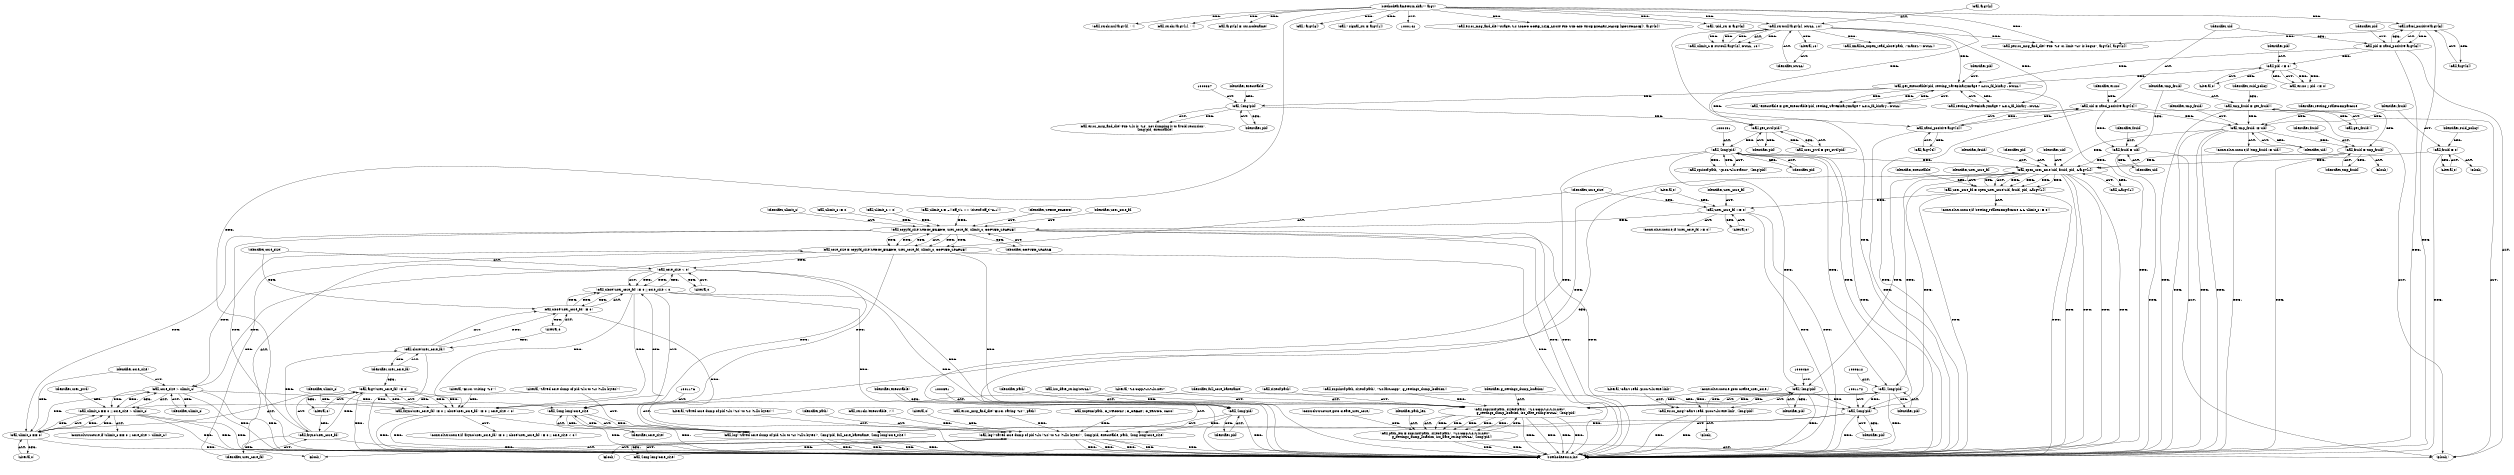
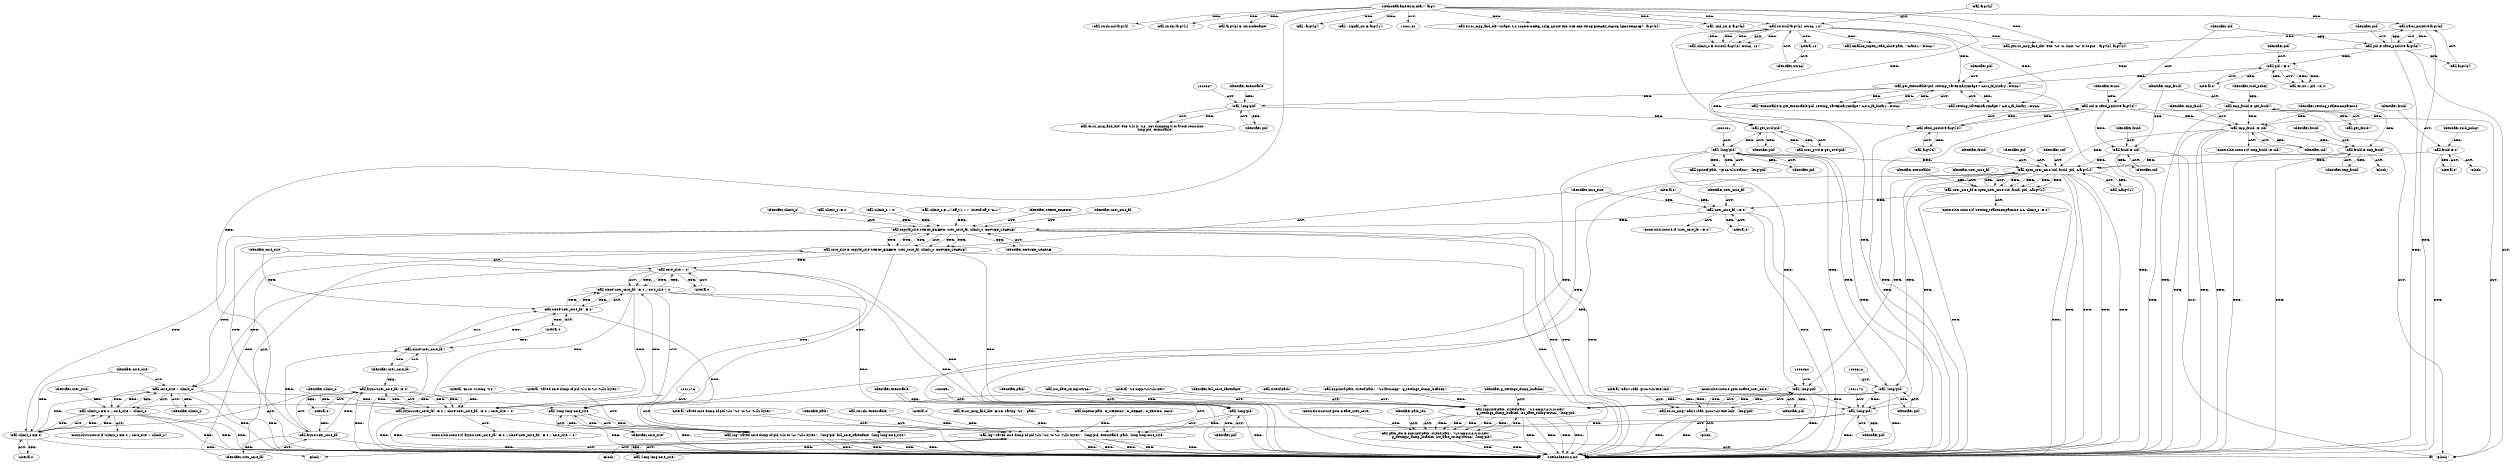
(2457, 40) -> (2426, 57)
(383, 390) -> (383, 390)
